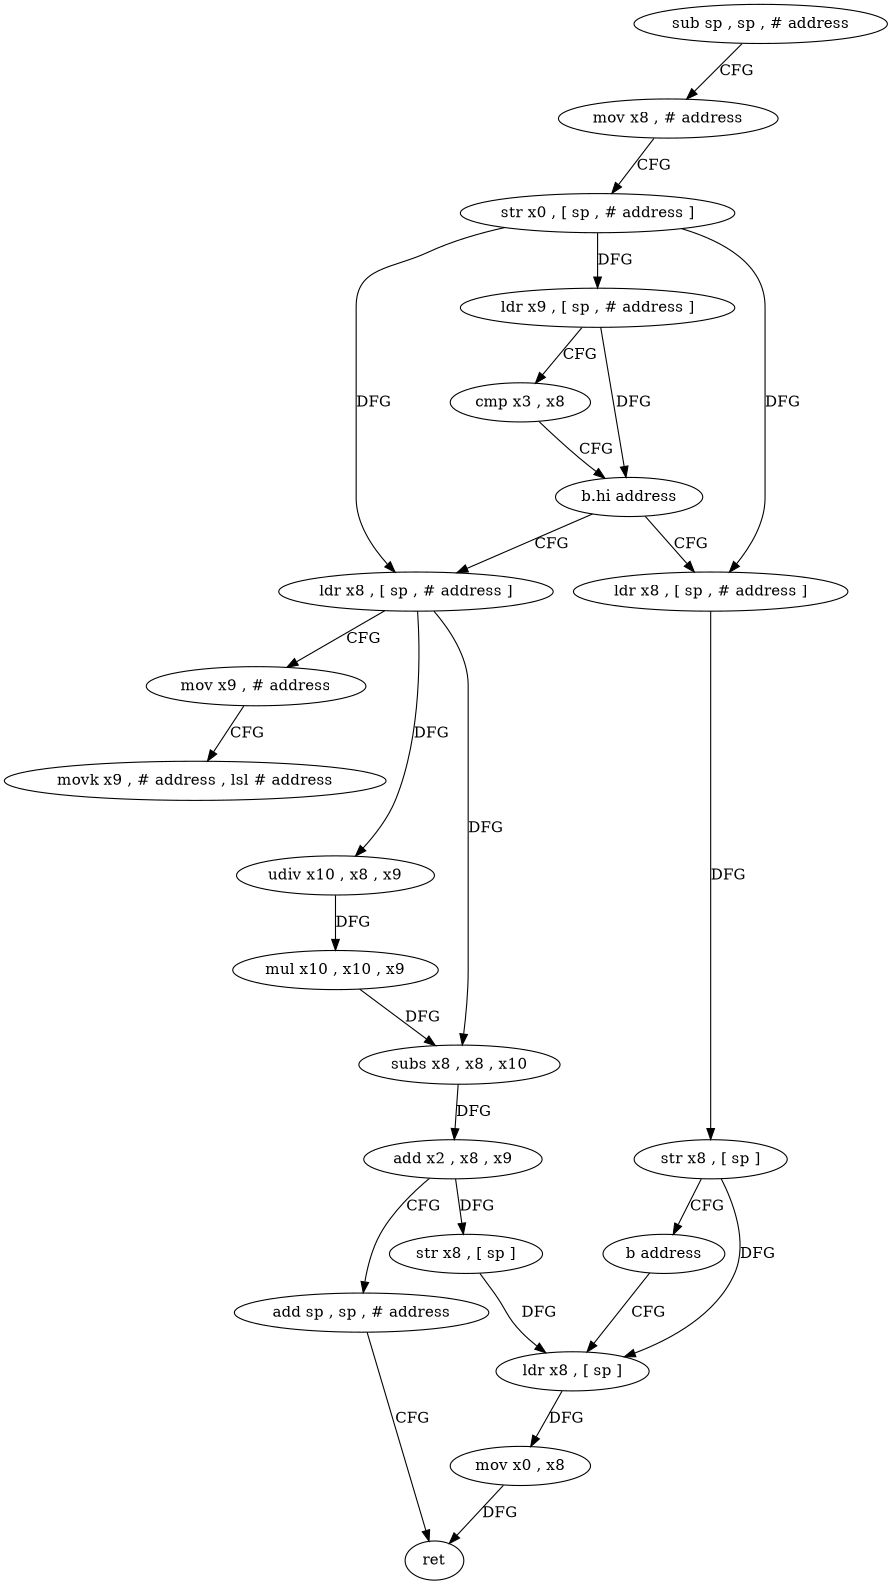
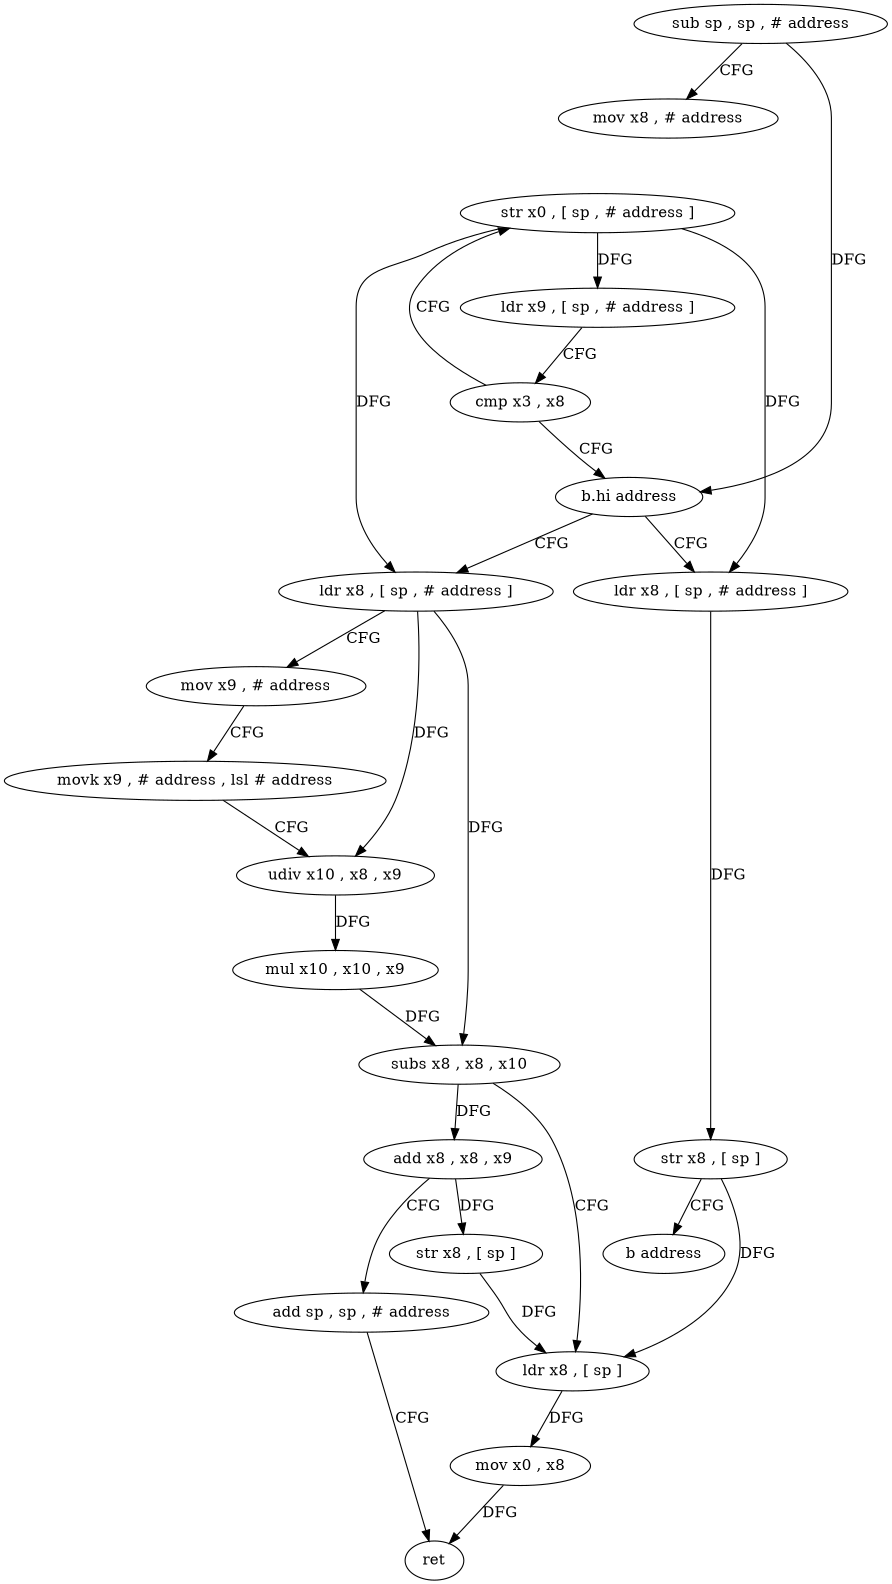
(636, 161) -> (410, 303)
(612, 397) -> (831, 296)
none -> (261, 825)
(453, 1159) -> (453, 1159)
(622, 1308) -> (572, 1197)
